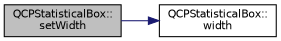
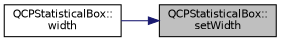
(135, 21) -> (135, 21)
